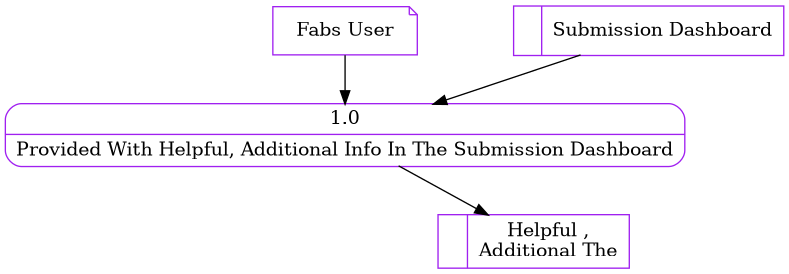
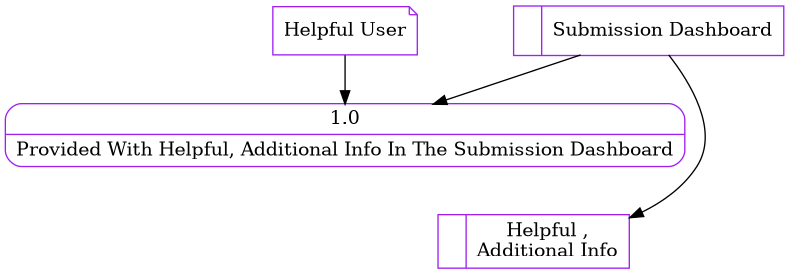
(345, 31) -> (345, 31)
(438, 187) -> (705, 143)
(548, 251) -> (548, 251)
